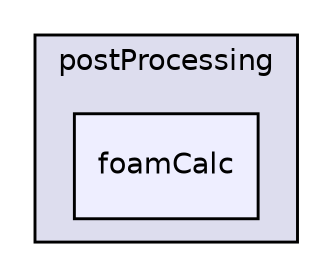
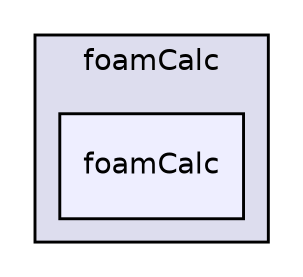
(166, 63) -> (152, 63)
